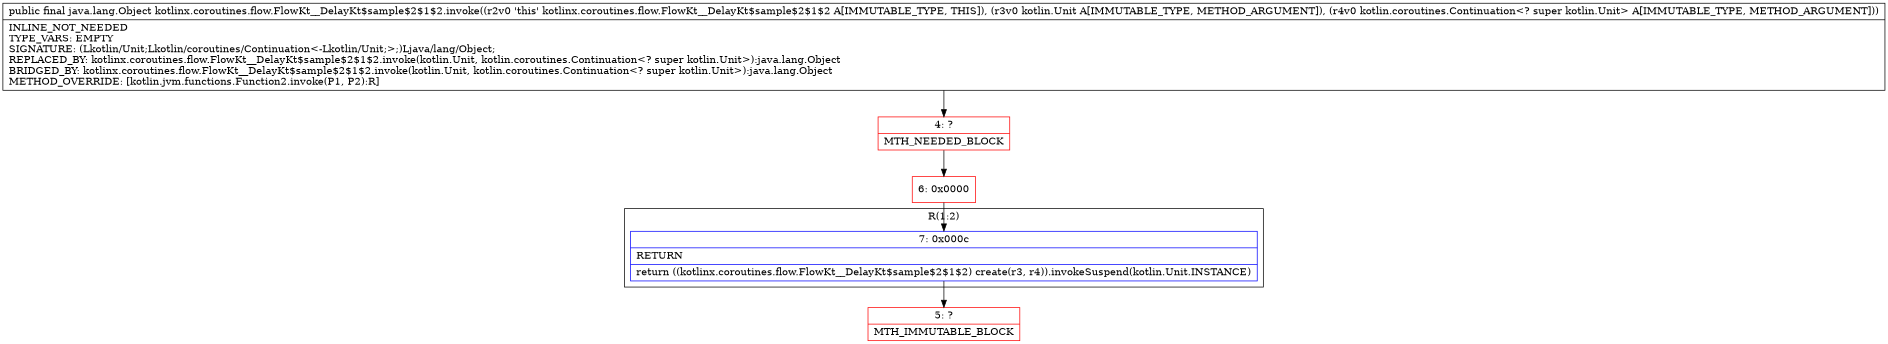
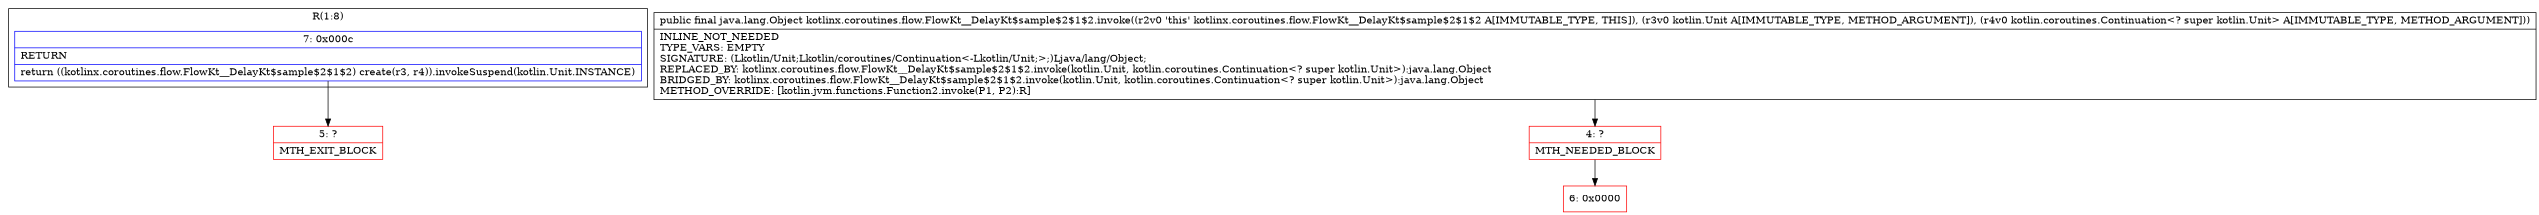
(944, 213) -> none
(944, 217) -> (328, 17)
(944, 332) -> (328, 151)
